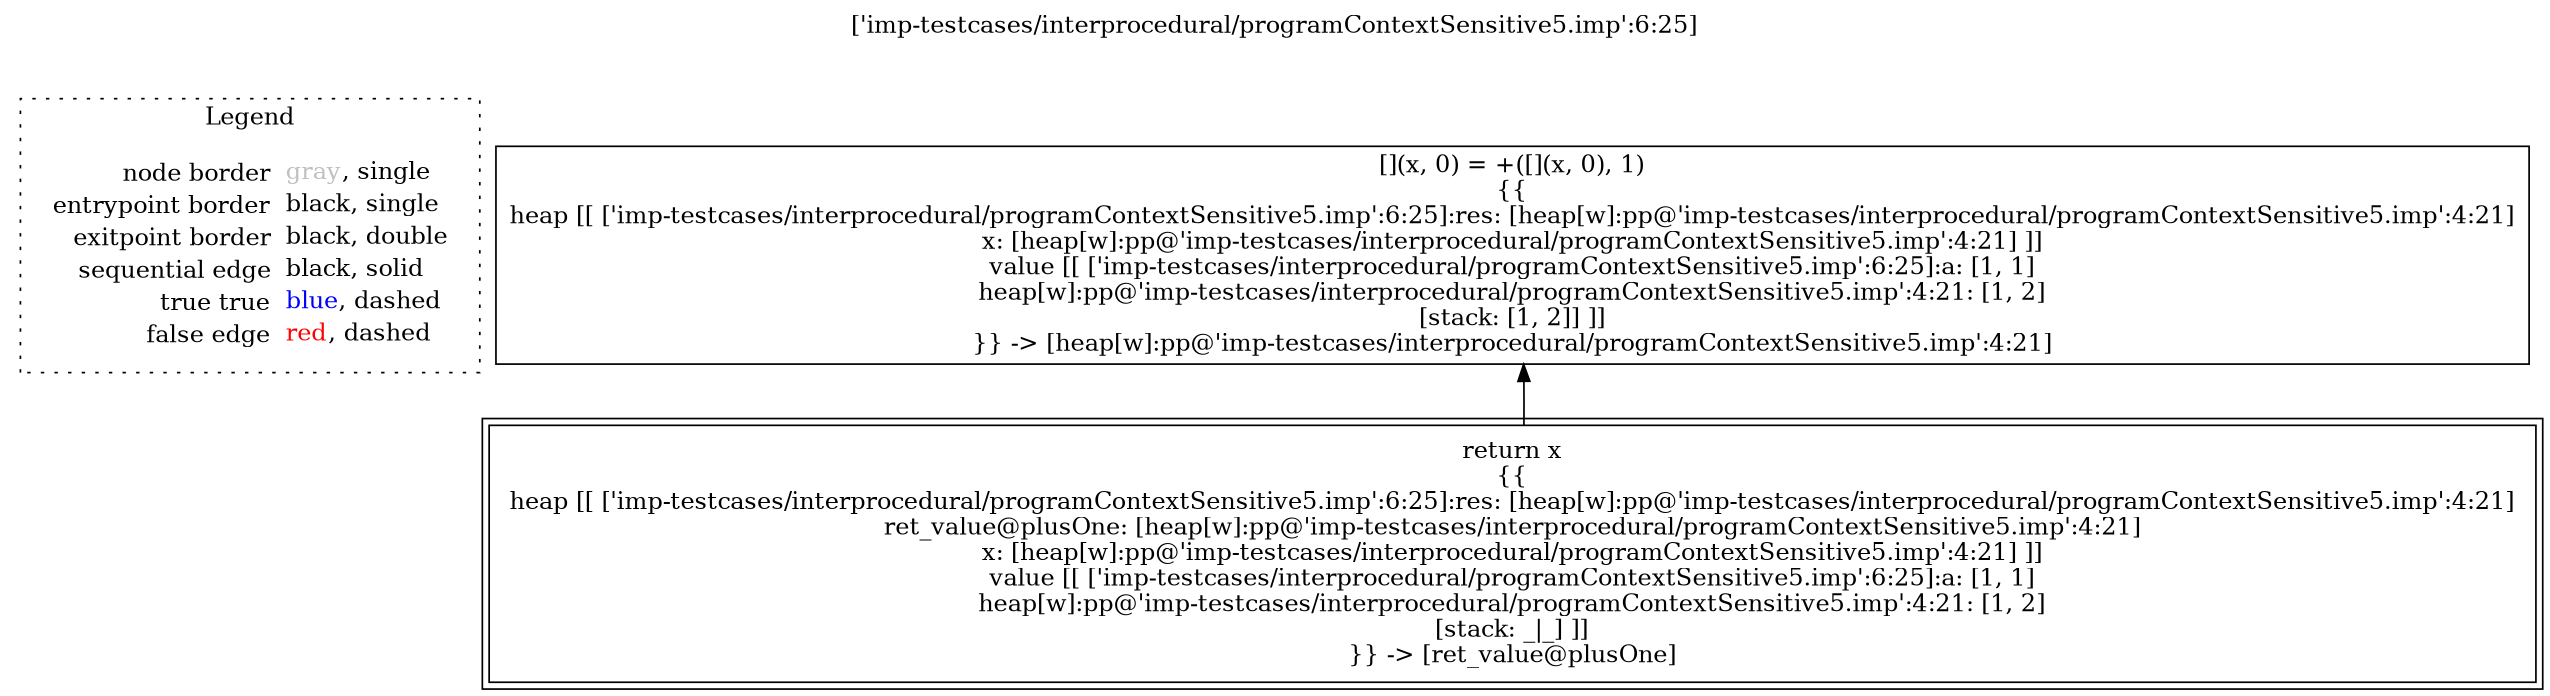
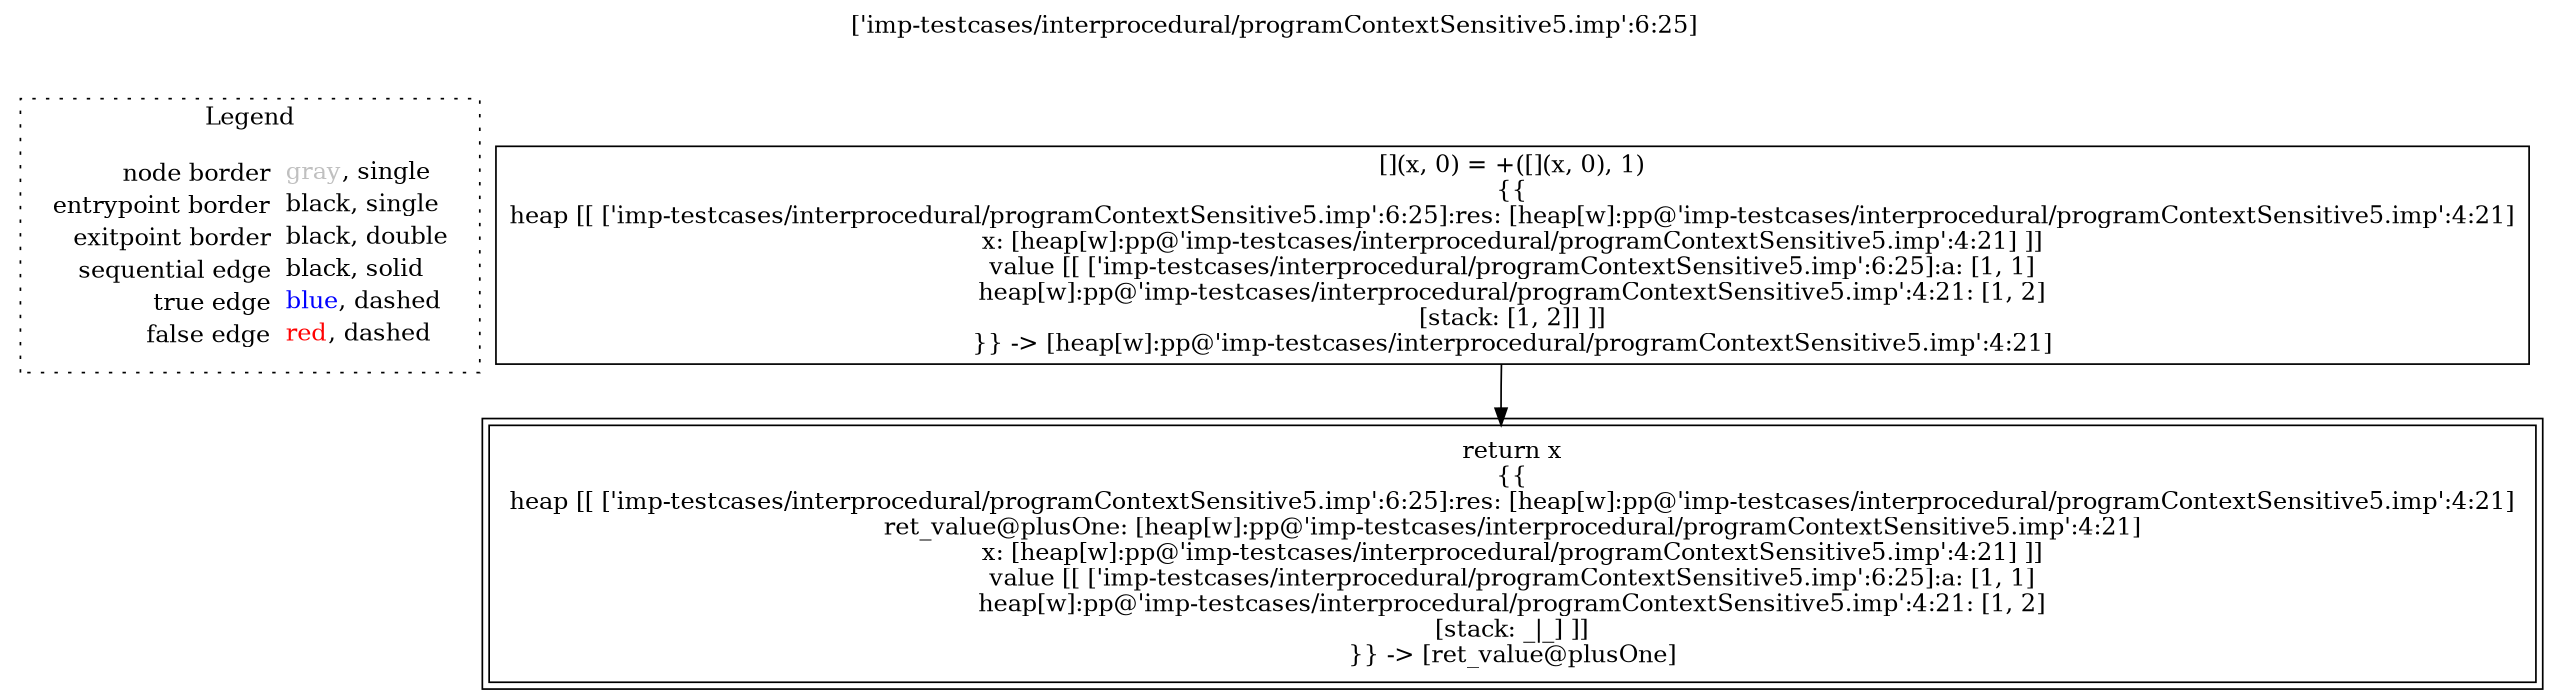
(219, 303) -> (216, 303)
(1524, 403) -> (1501, 386)
